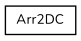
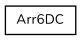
(41, 20) -> (41, 20)
